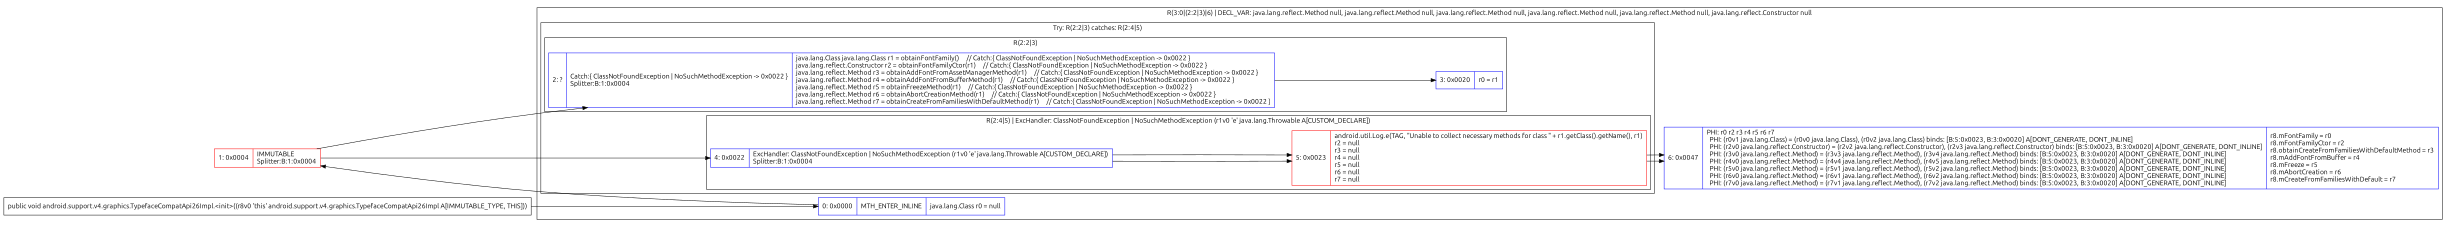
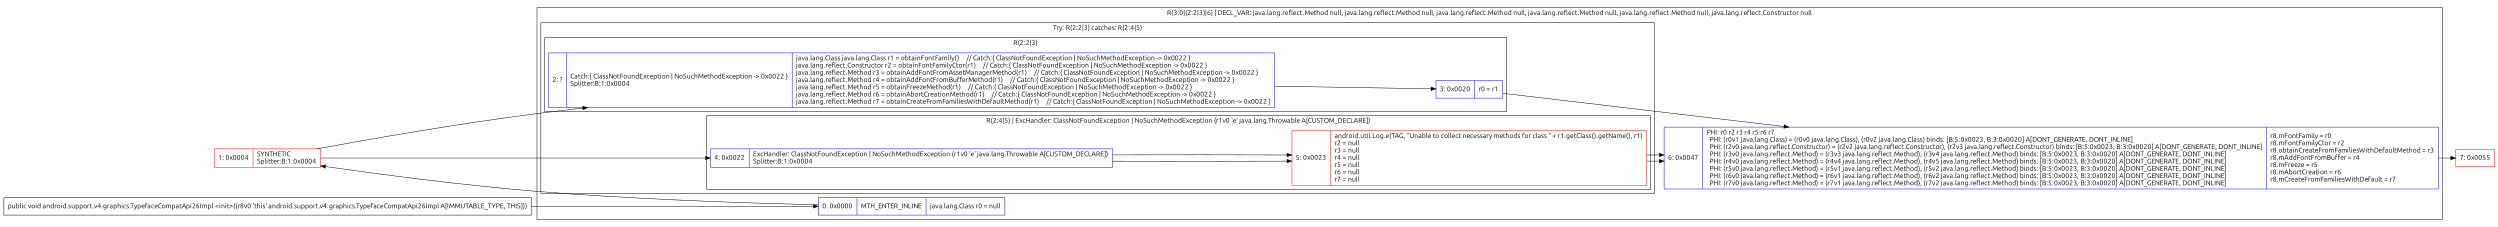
none -> (1643, 110)
(276, 154) -> (274, 154)
none -> (2475, 158)
